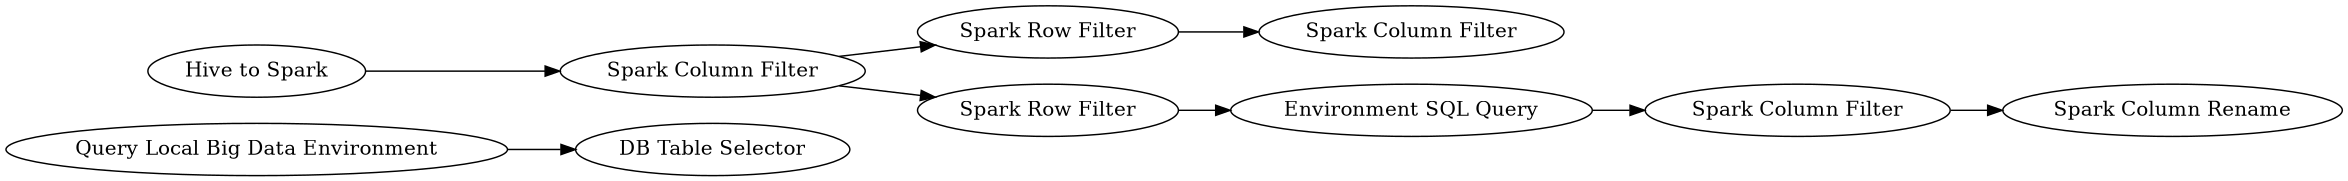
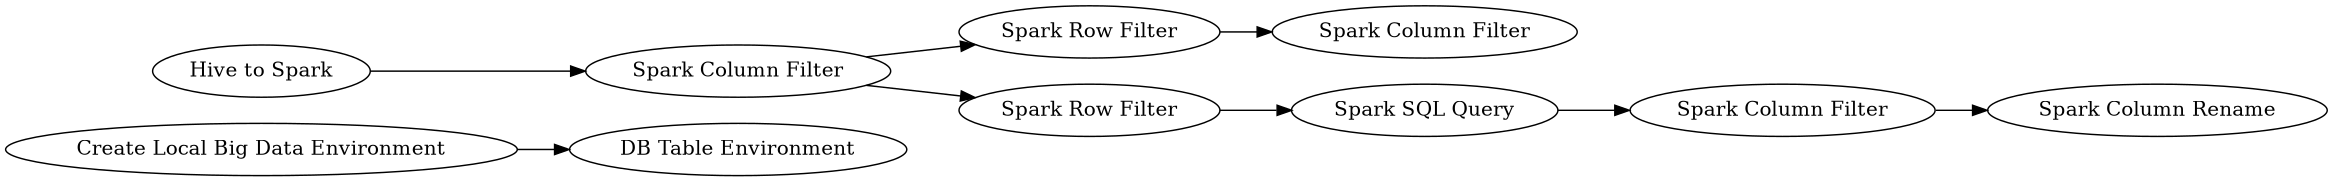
(1412, 110) -> (1425, 110)
(257, 149) -> (261, 149)
(713, 149) -> (738, 149)
